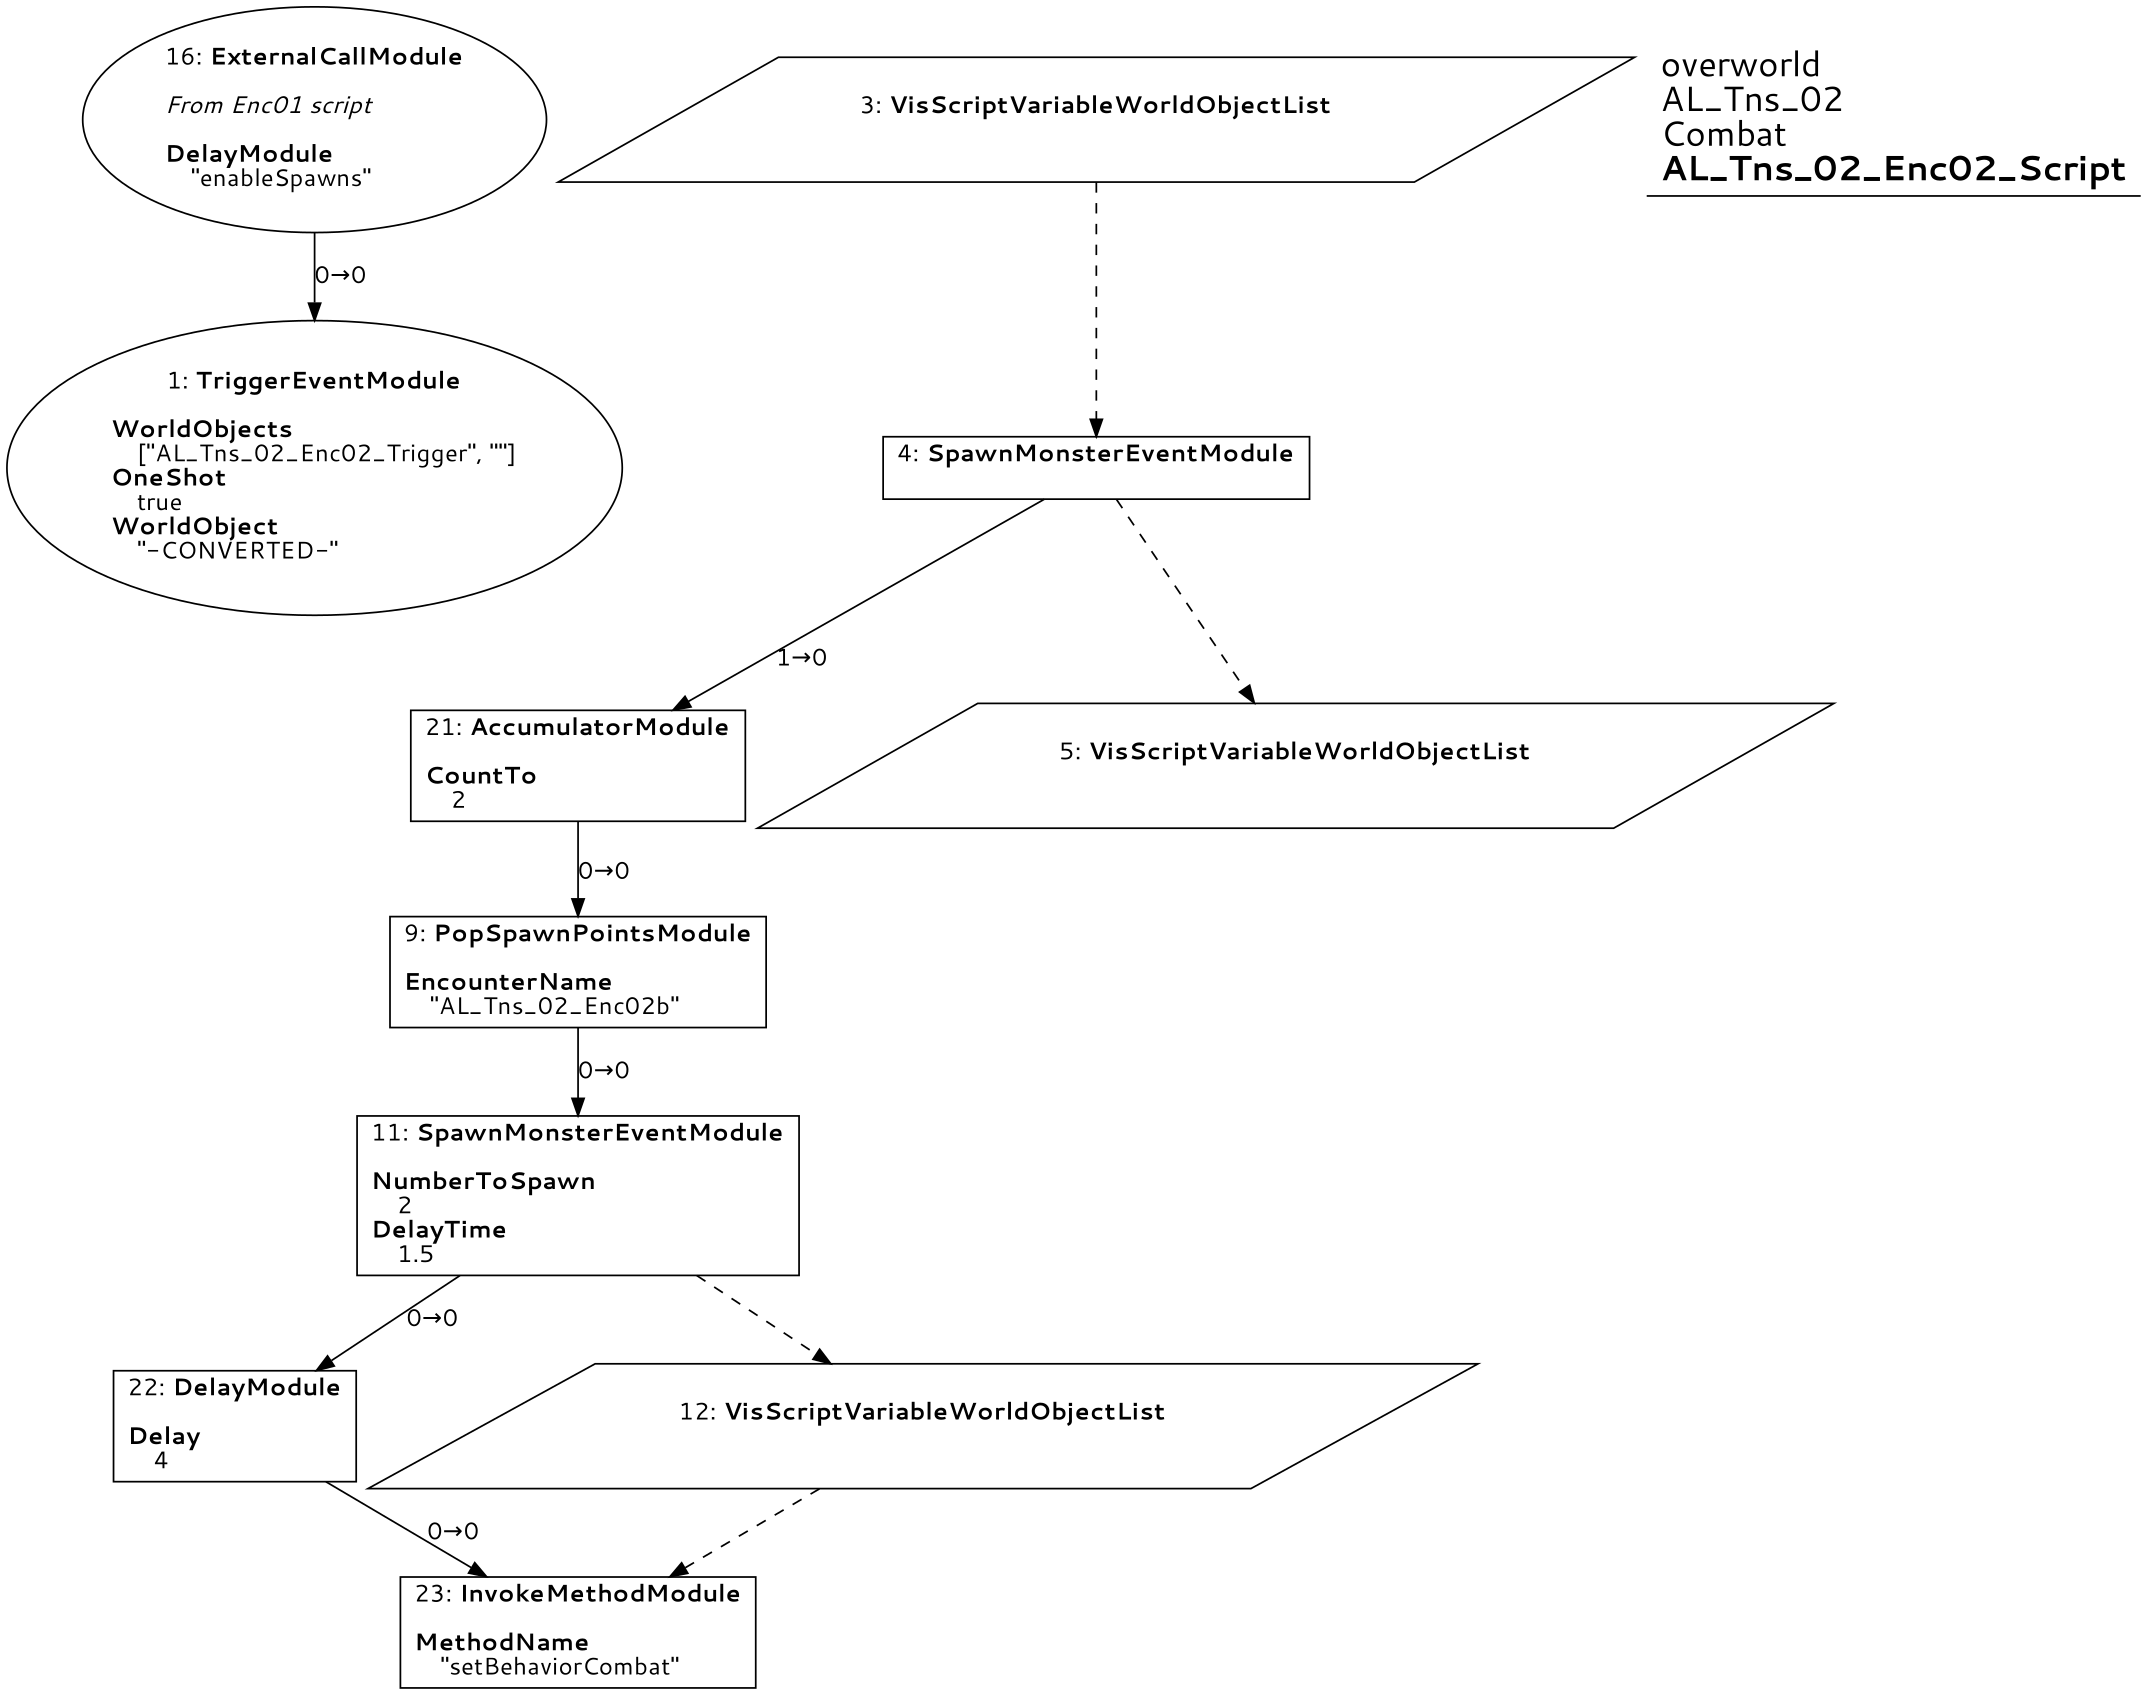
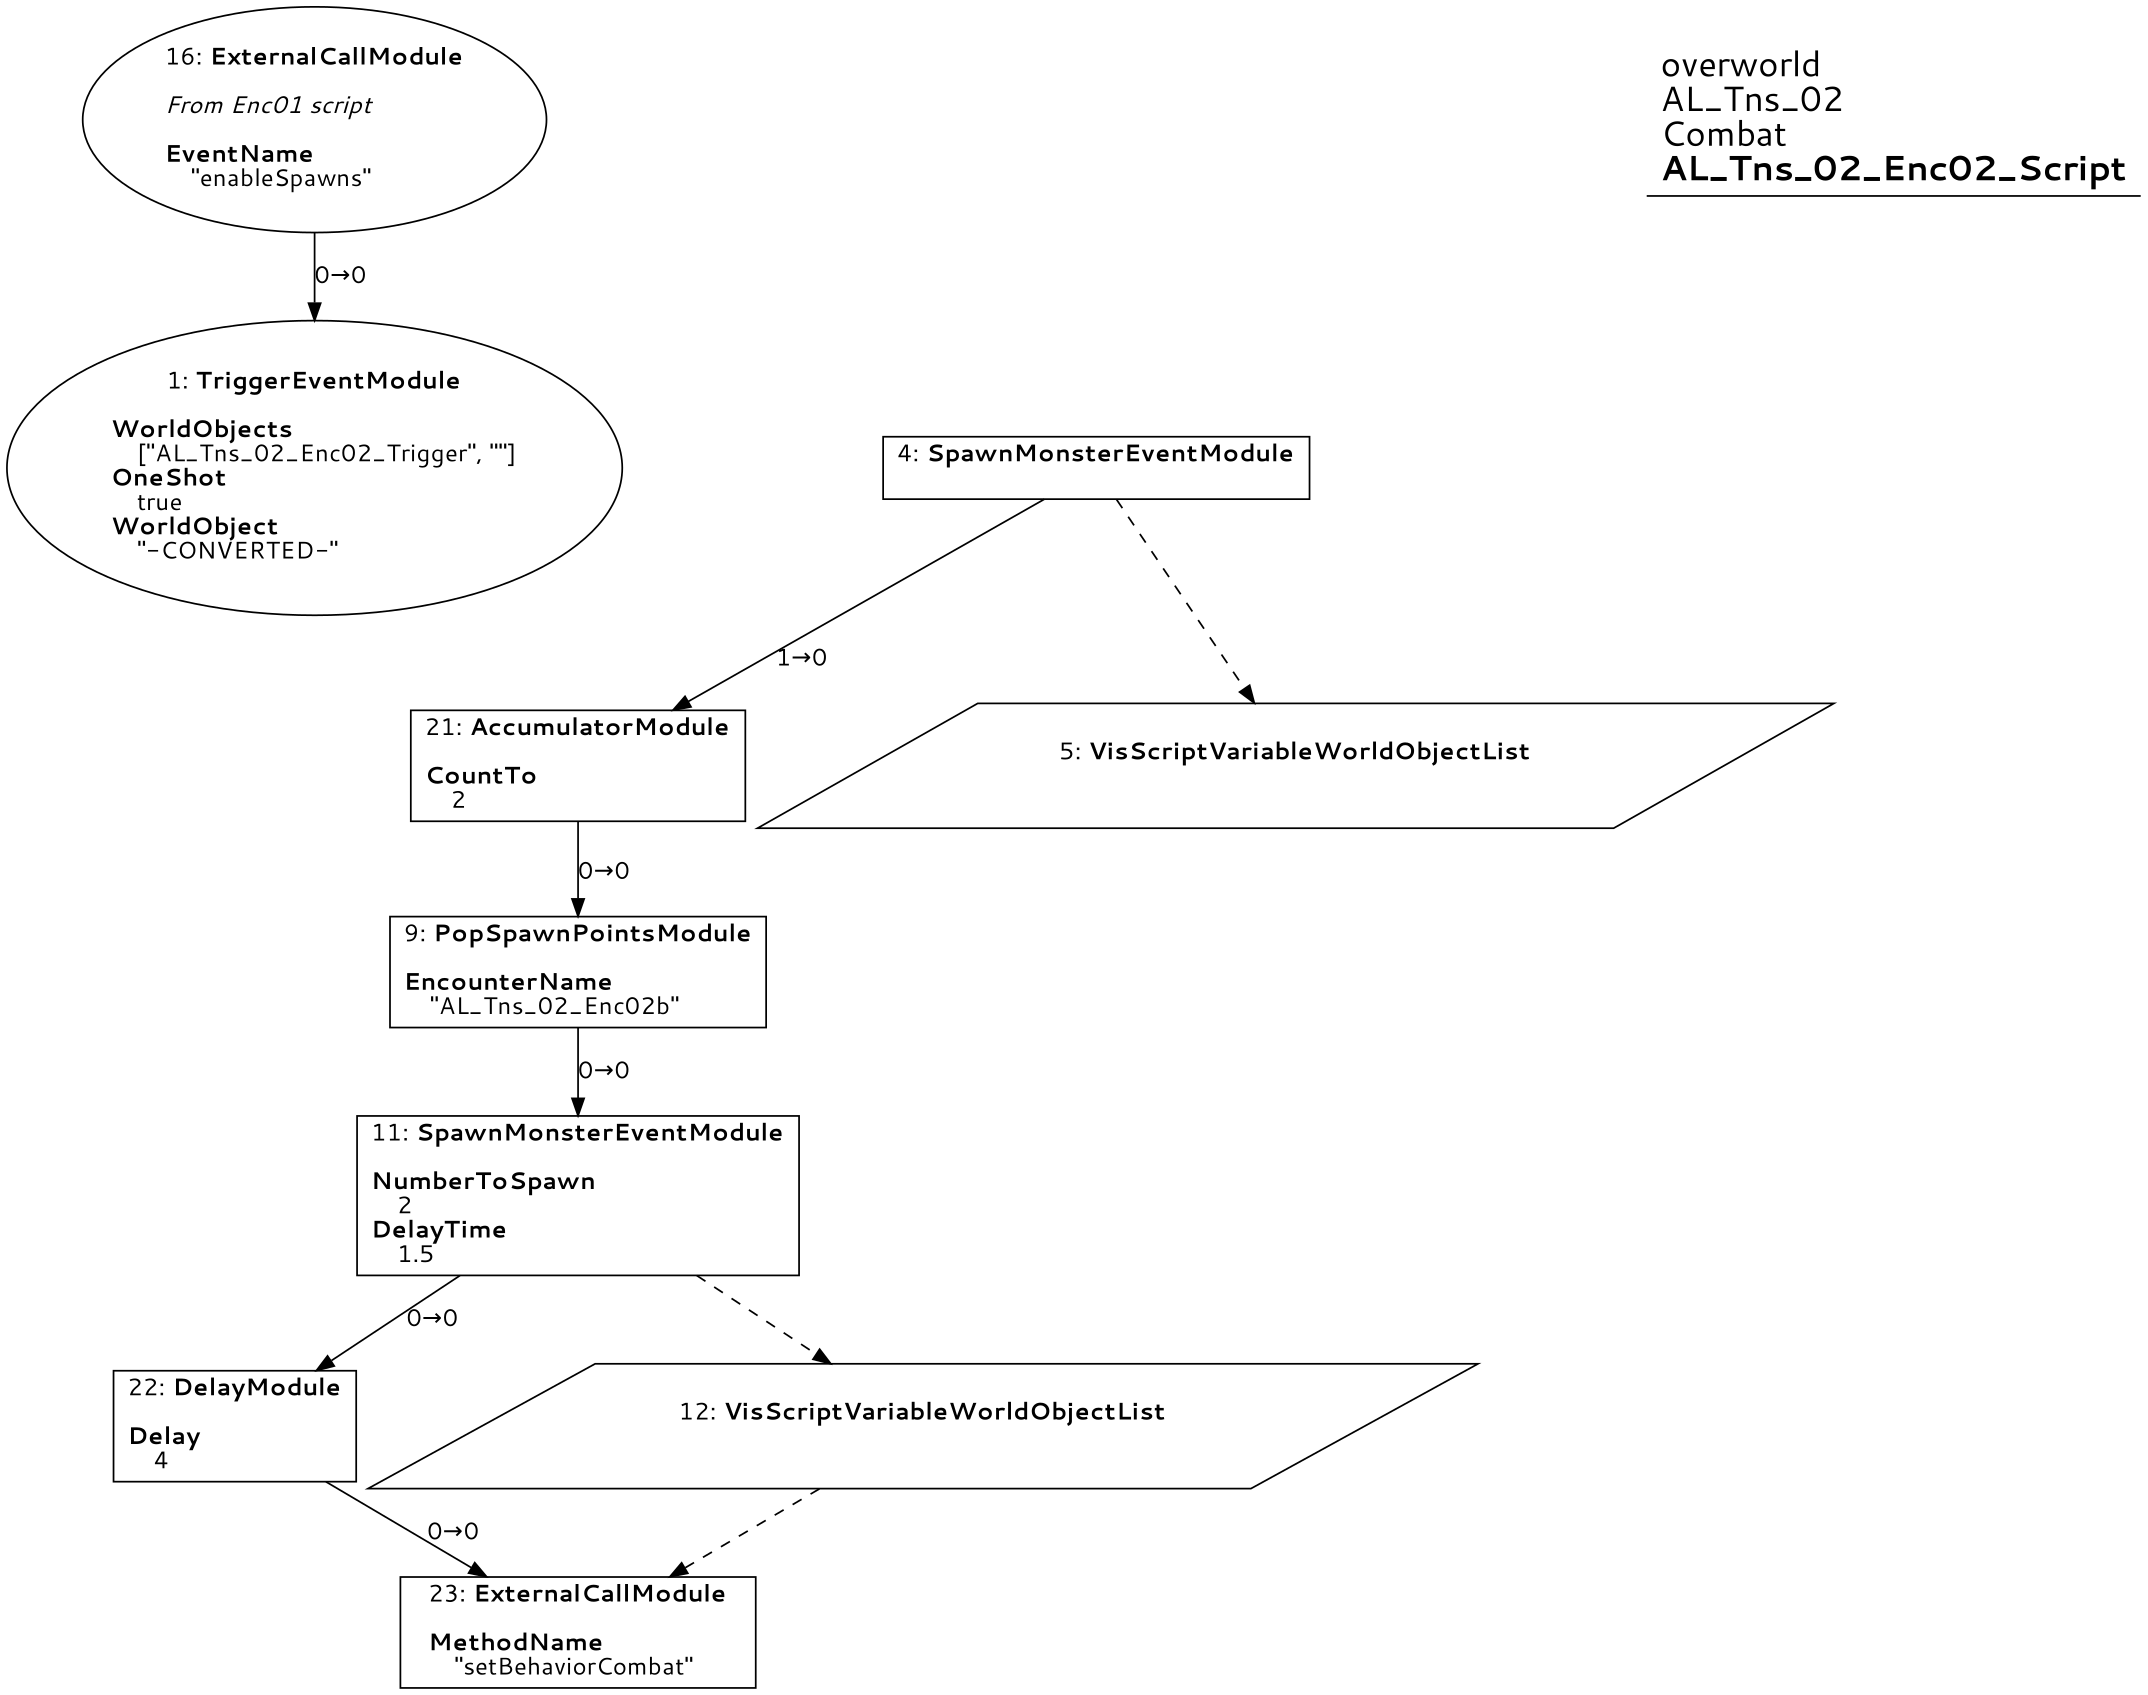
(1096, 120) -> none
(250, 154) -> (240, 154)
(601, 1594) -> (601, 1594)
